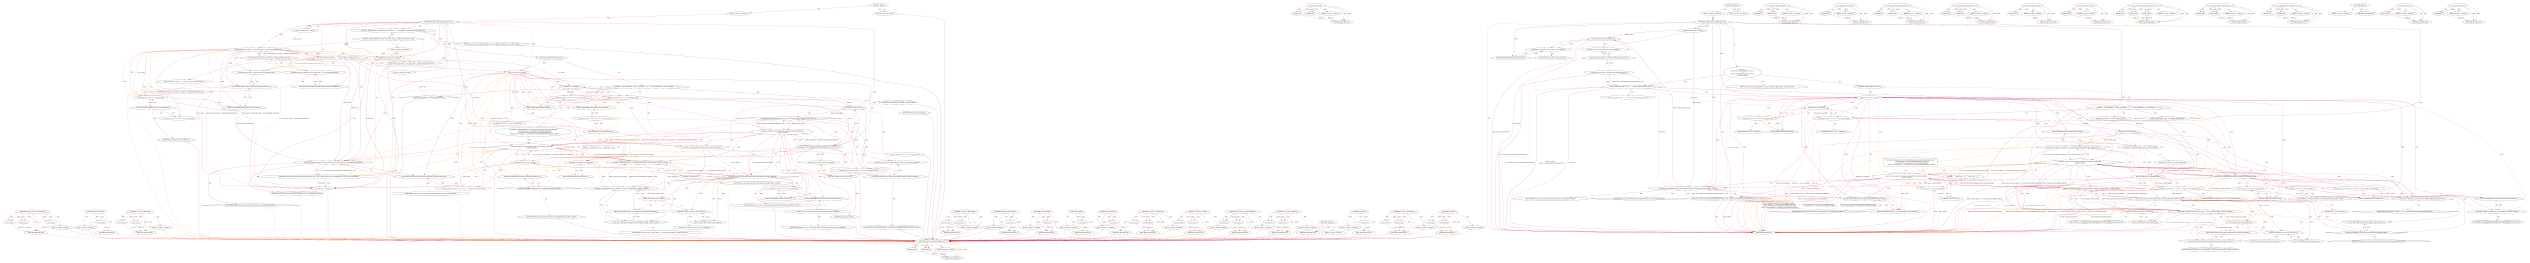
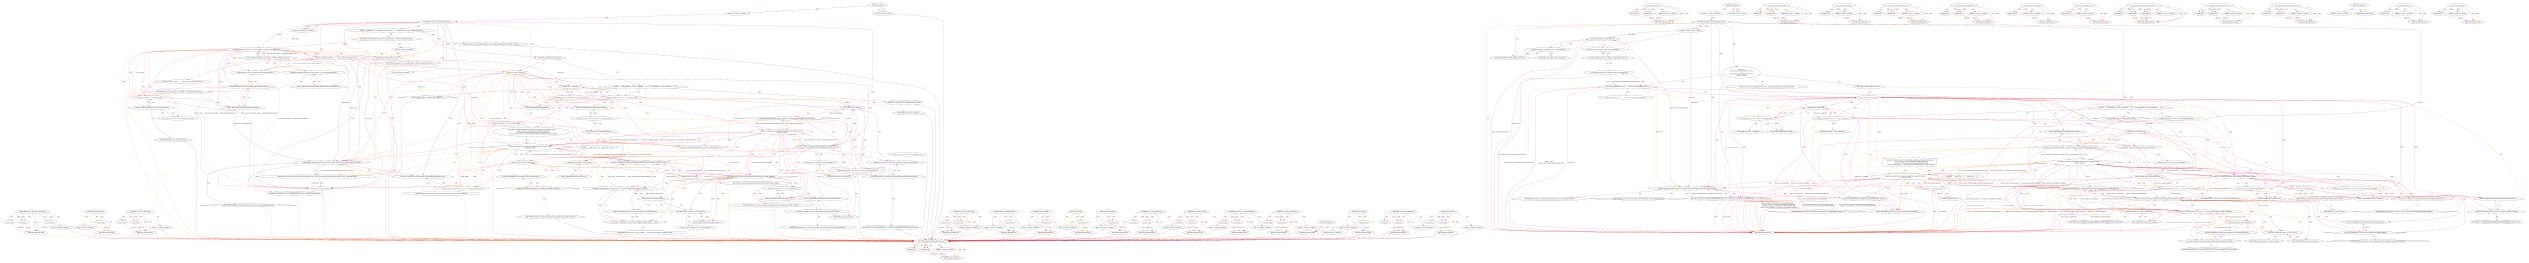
(2111, 118) -> (2121, 118)
(2167, 118) -> (2177, 118)
